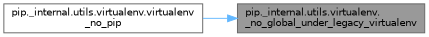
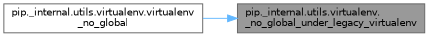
(103, 18) -> (103, 18)
